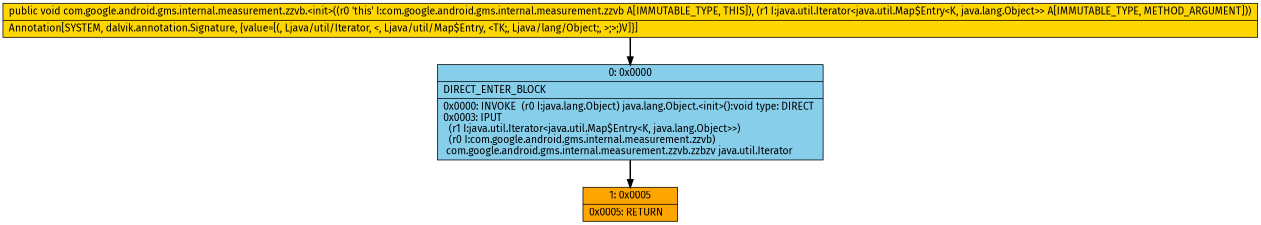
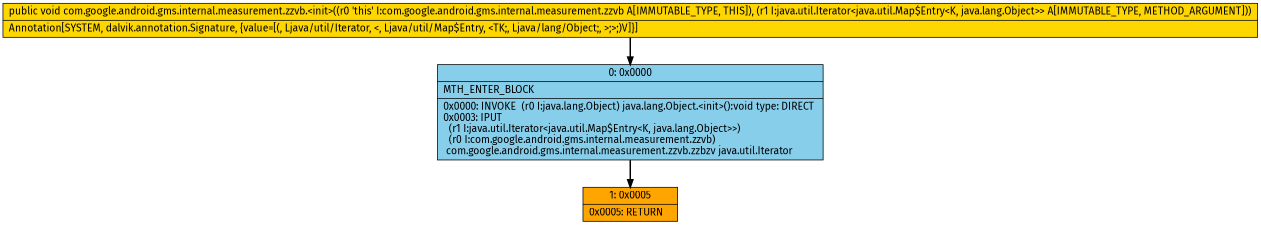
(495, 90) -> (489, 90)
